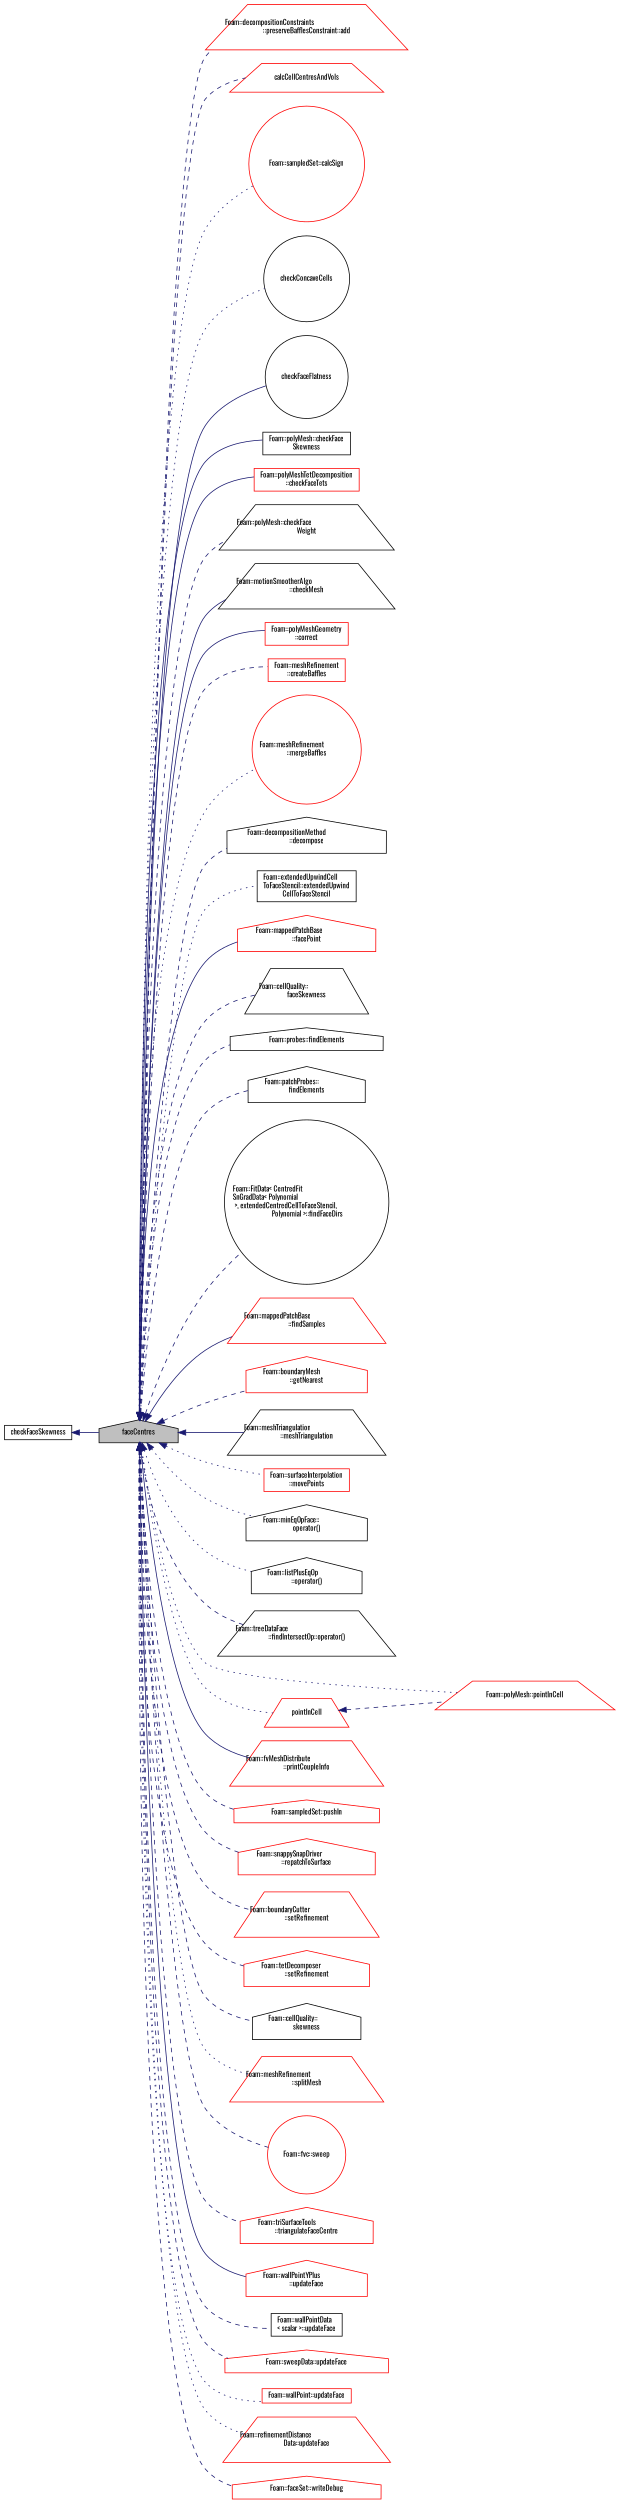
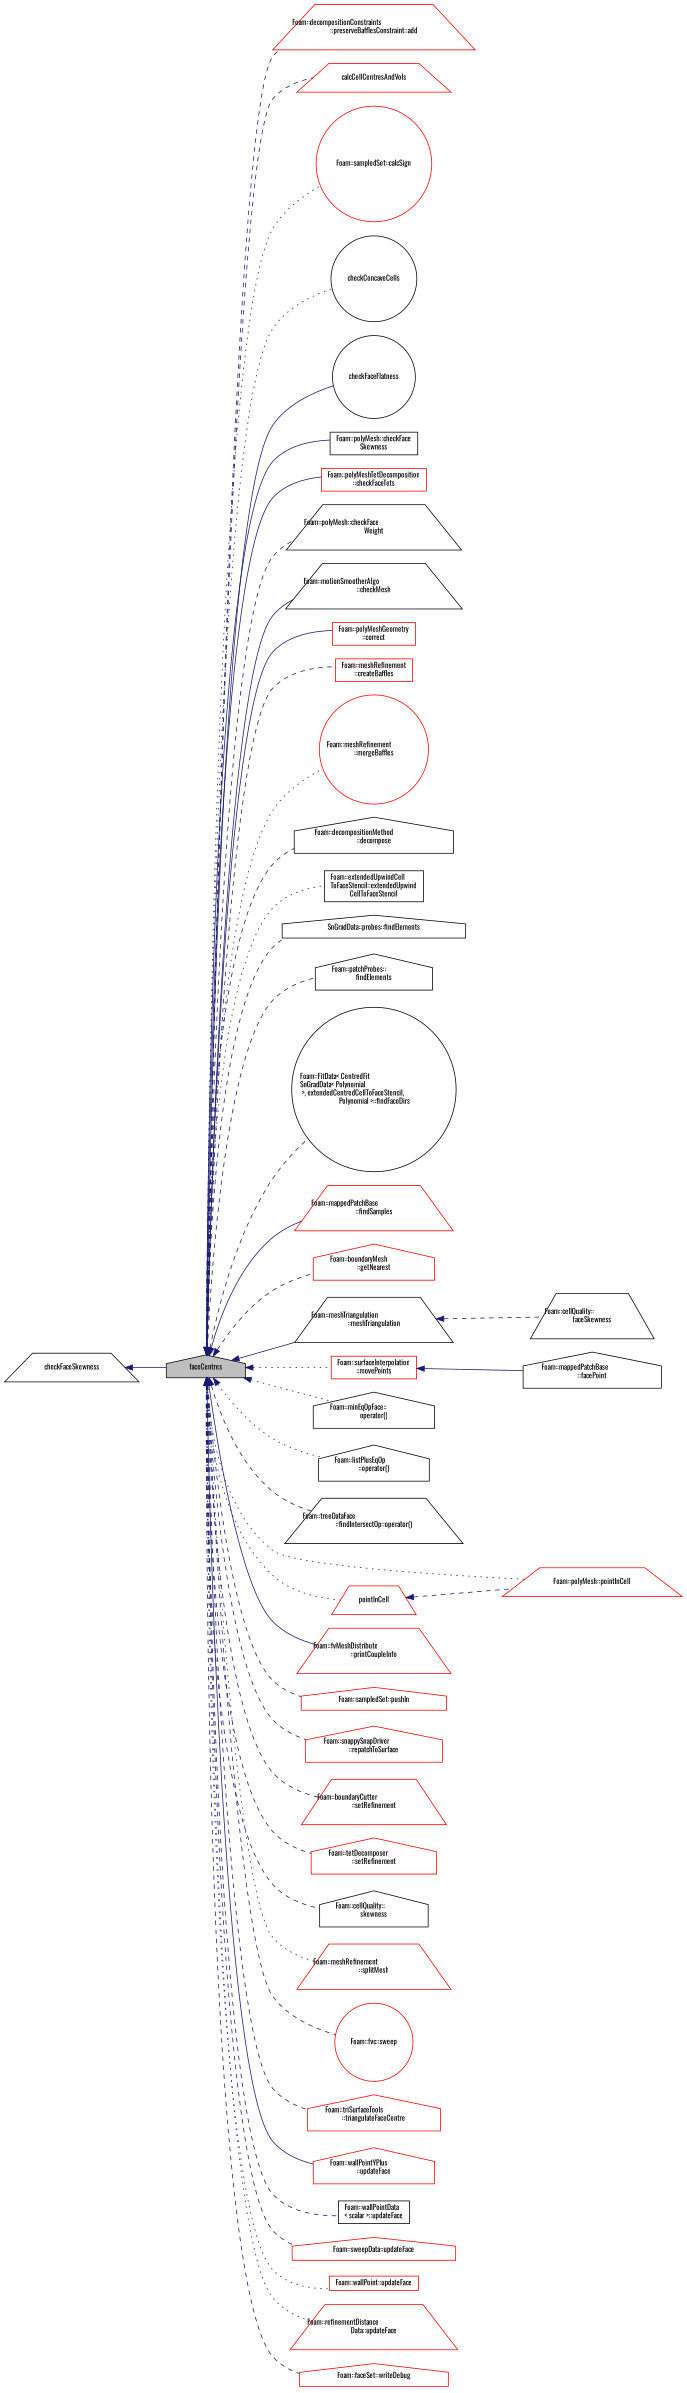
(307, 935) -> (592, 1372)
(307, 1040) -> (374, 928)
(172, 1105) -> (493, 1318)
(153, 1151) -> (474, 1370)
(38, 1433) -> (72, 1368)
